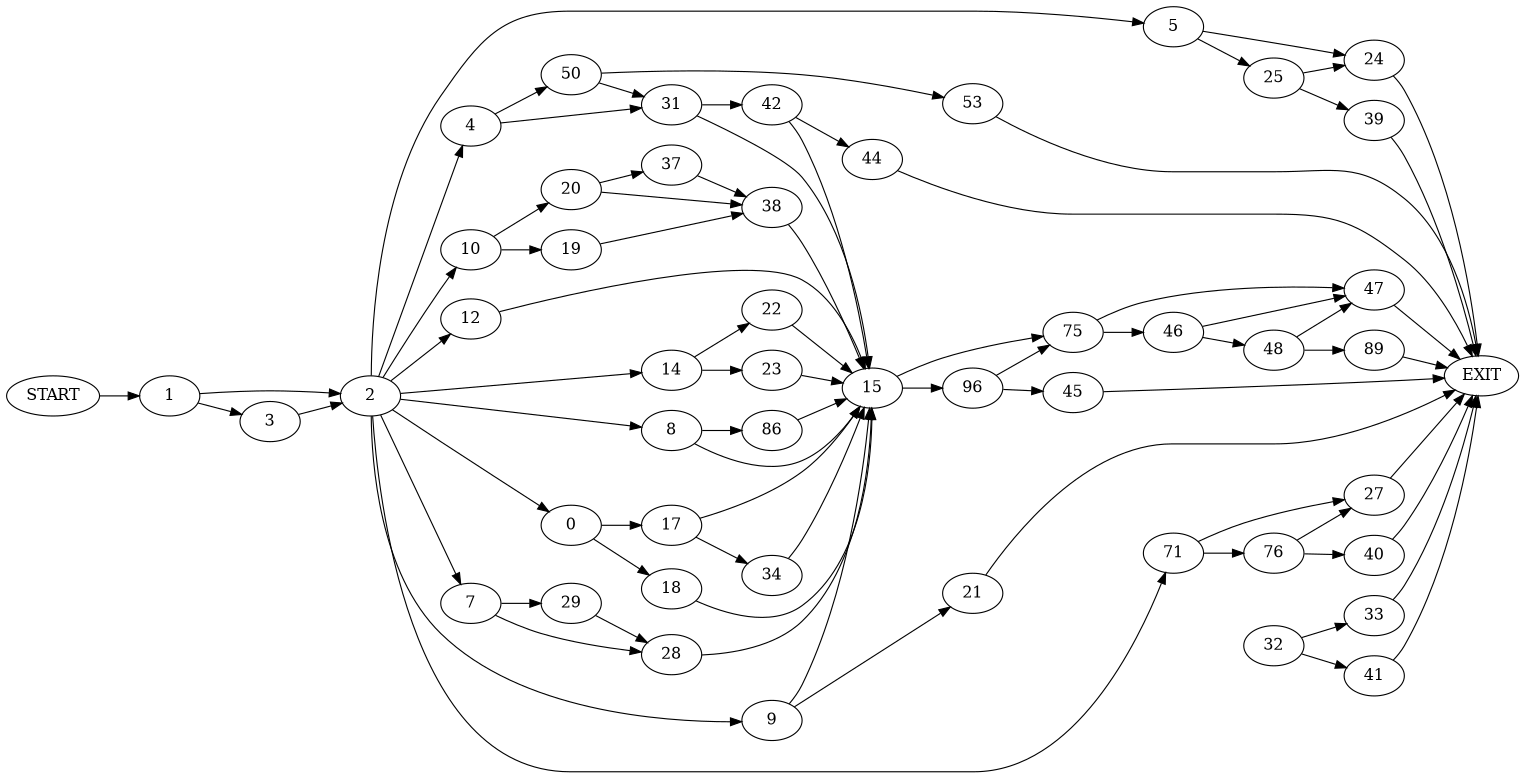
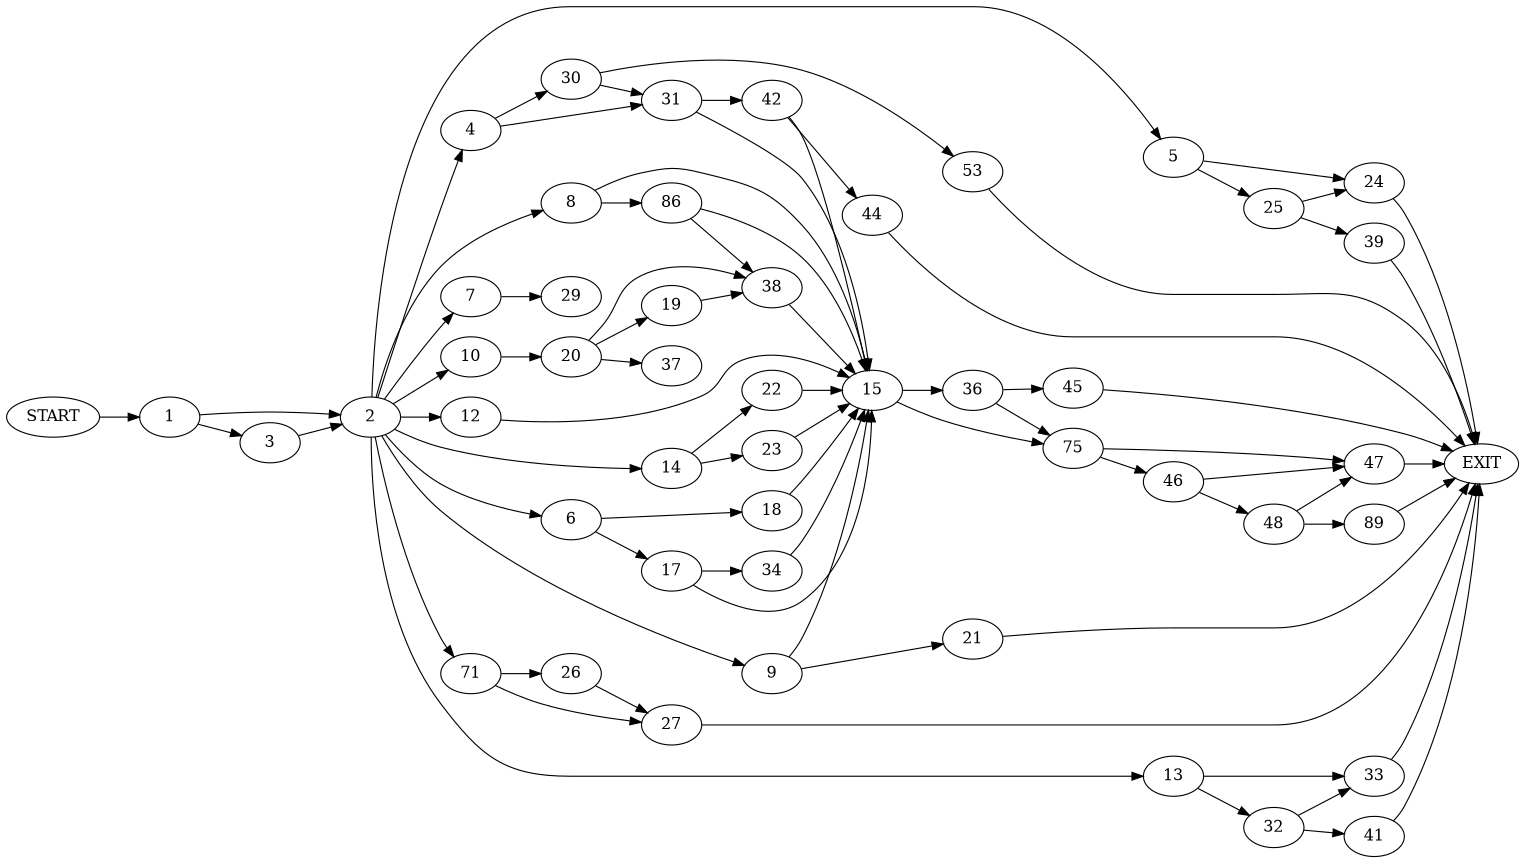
(571, 75) -> (571, 79)
(717, 184) -> (717, 241)
(516, 250) -> (616, 334)
(973, 388) -> (973, 390)
(571, 525) -> (571, 520)
(1274, 553) -> (571, 674)
(1374, 555) -> none
(672, 655) -> none
none -> (1173, 776)
